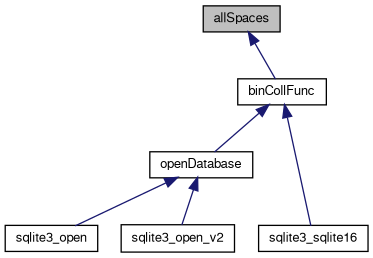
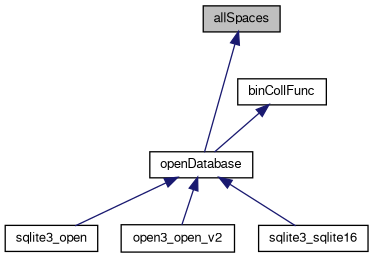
(265, 61) -> (220, 98)
(299, 172) -> (263, 205)
(178, 238) -> (178, 238)
